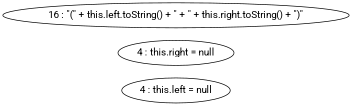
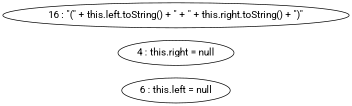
(176, 90) -> (176, 90)
